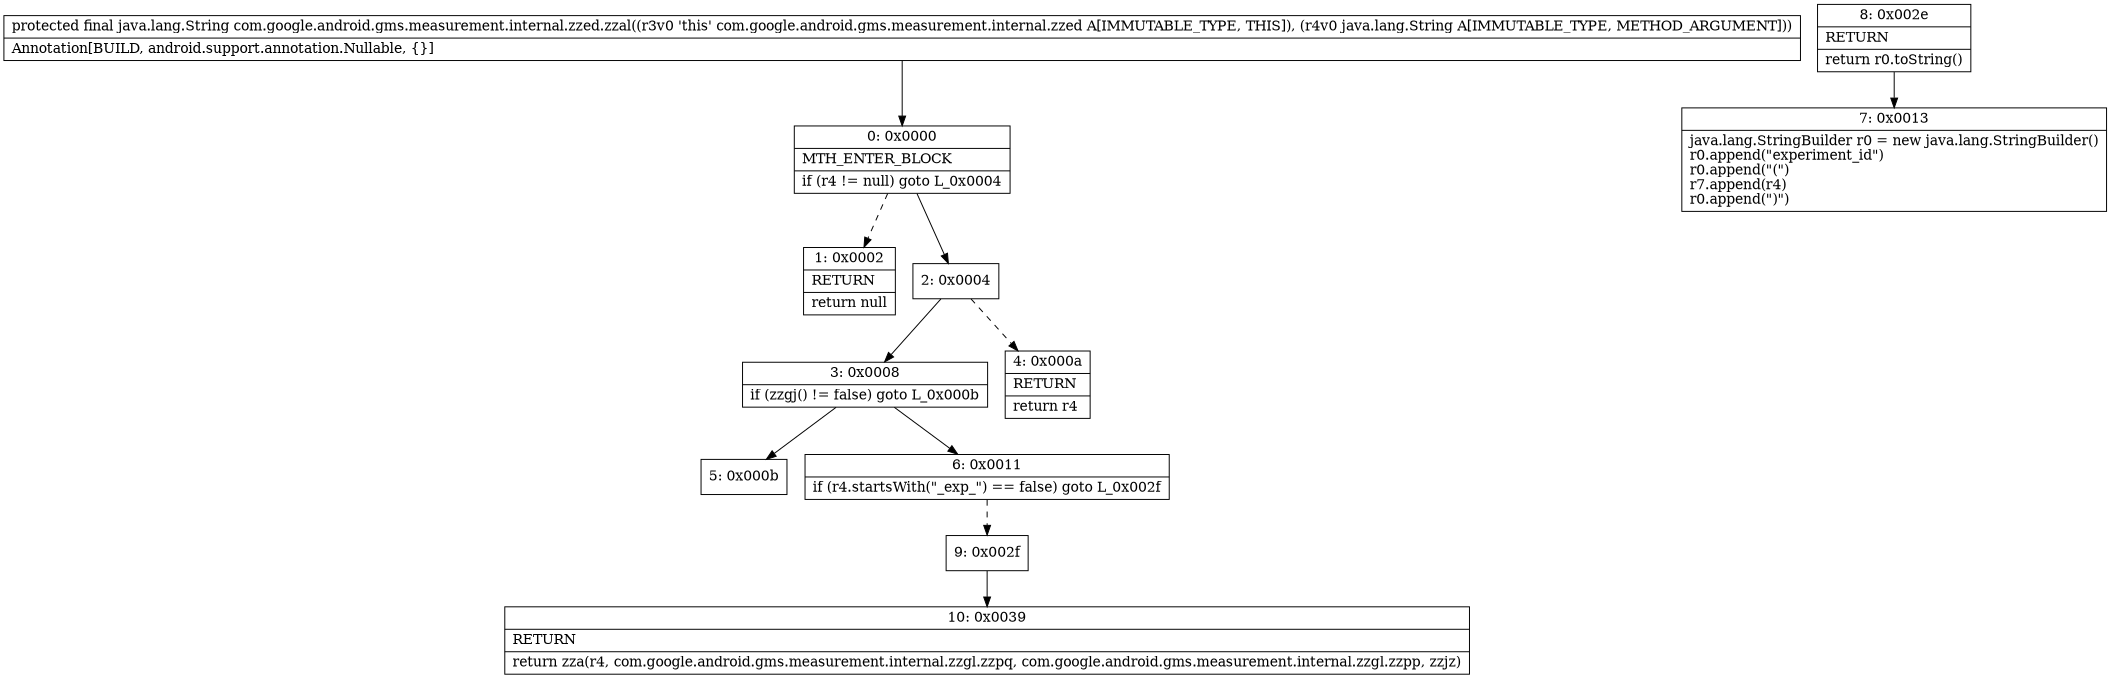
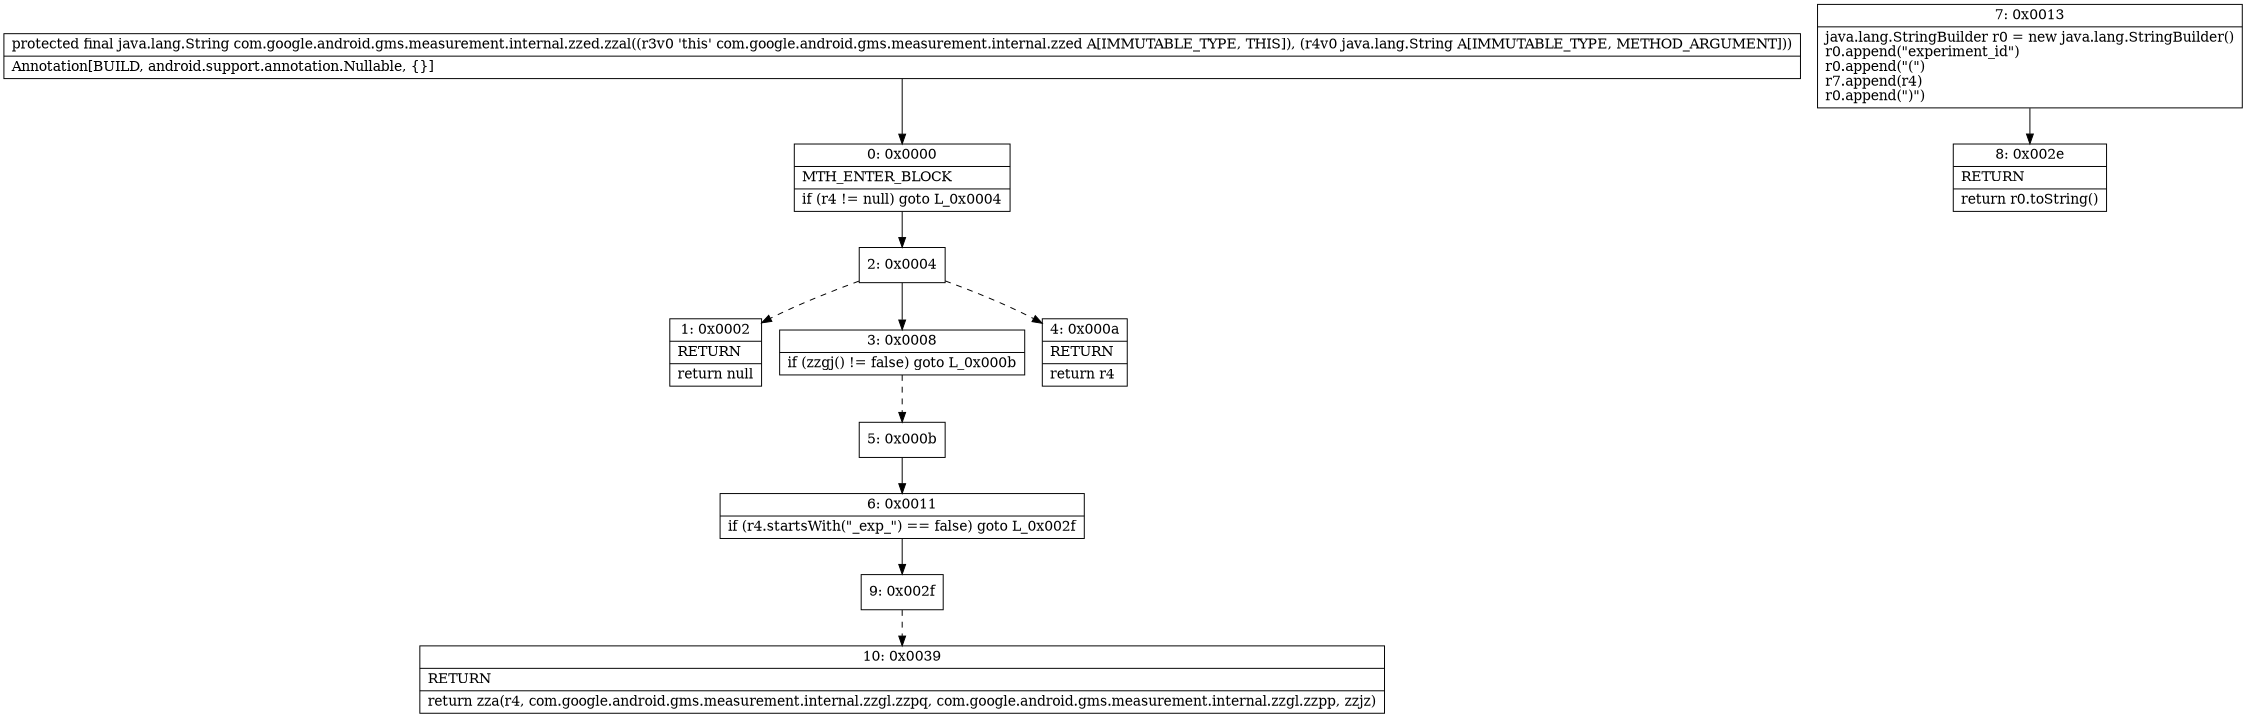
(1894, 85) -> (2030, 121)
(878, 216) -> (814, 299)
(922, 428) -> (902, 471)
(805, 430) -> (902, 394)
(987, 512) -> (902, 552)
(987, 584) -> (902, 623)
